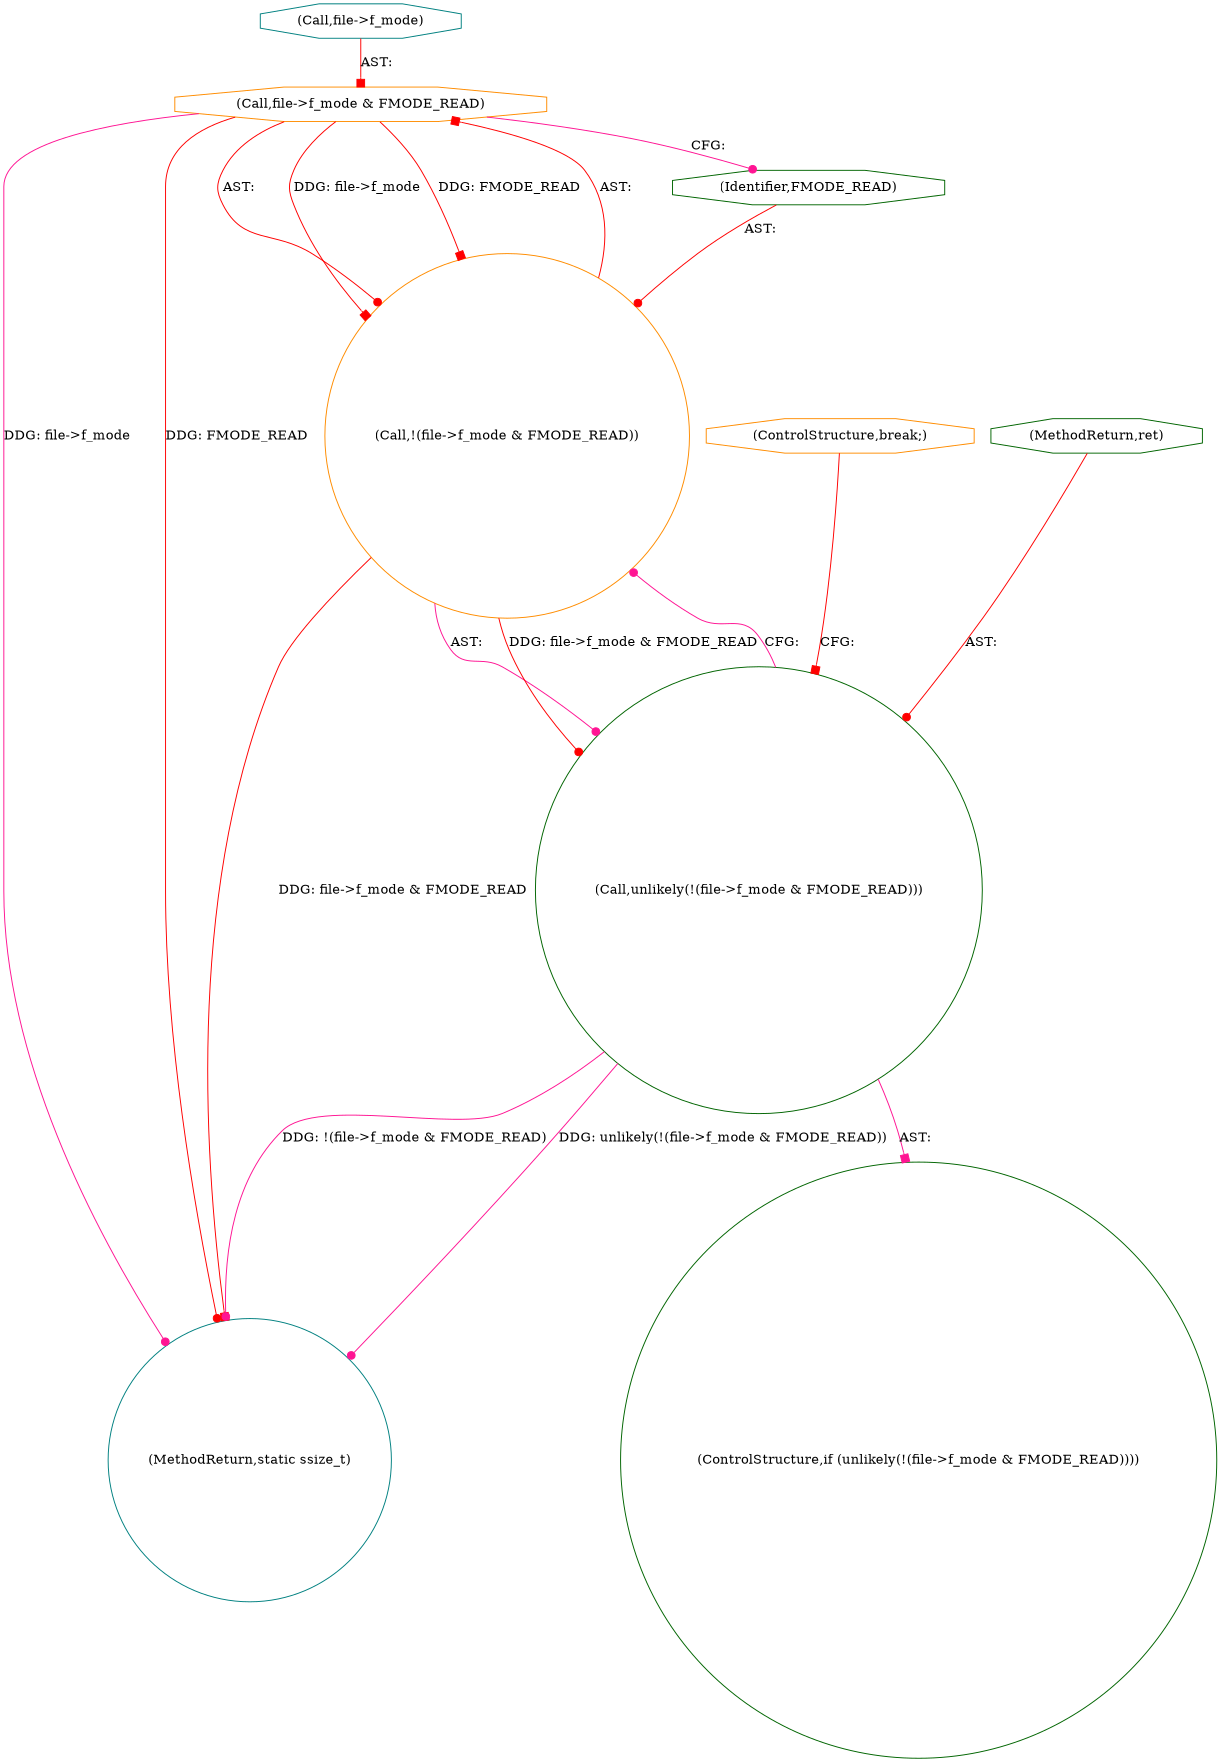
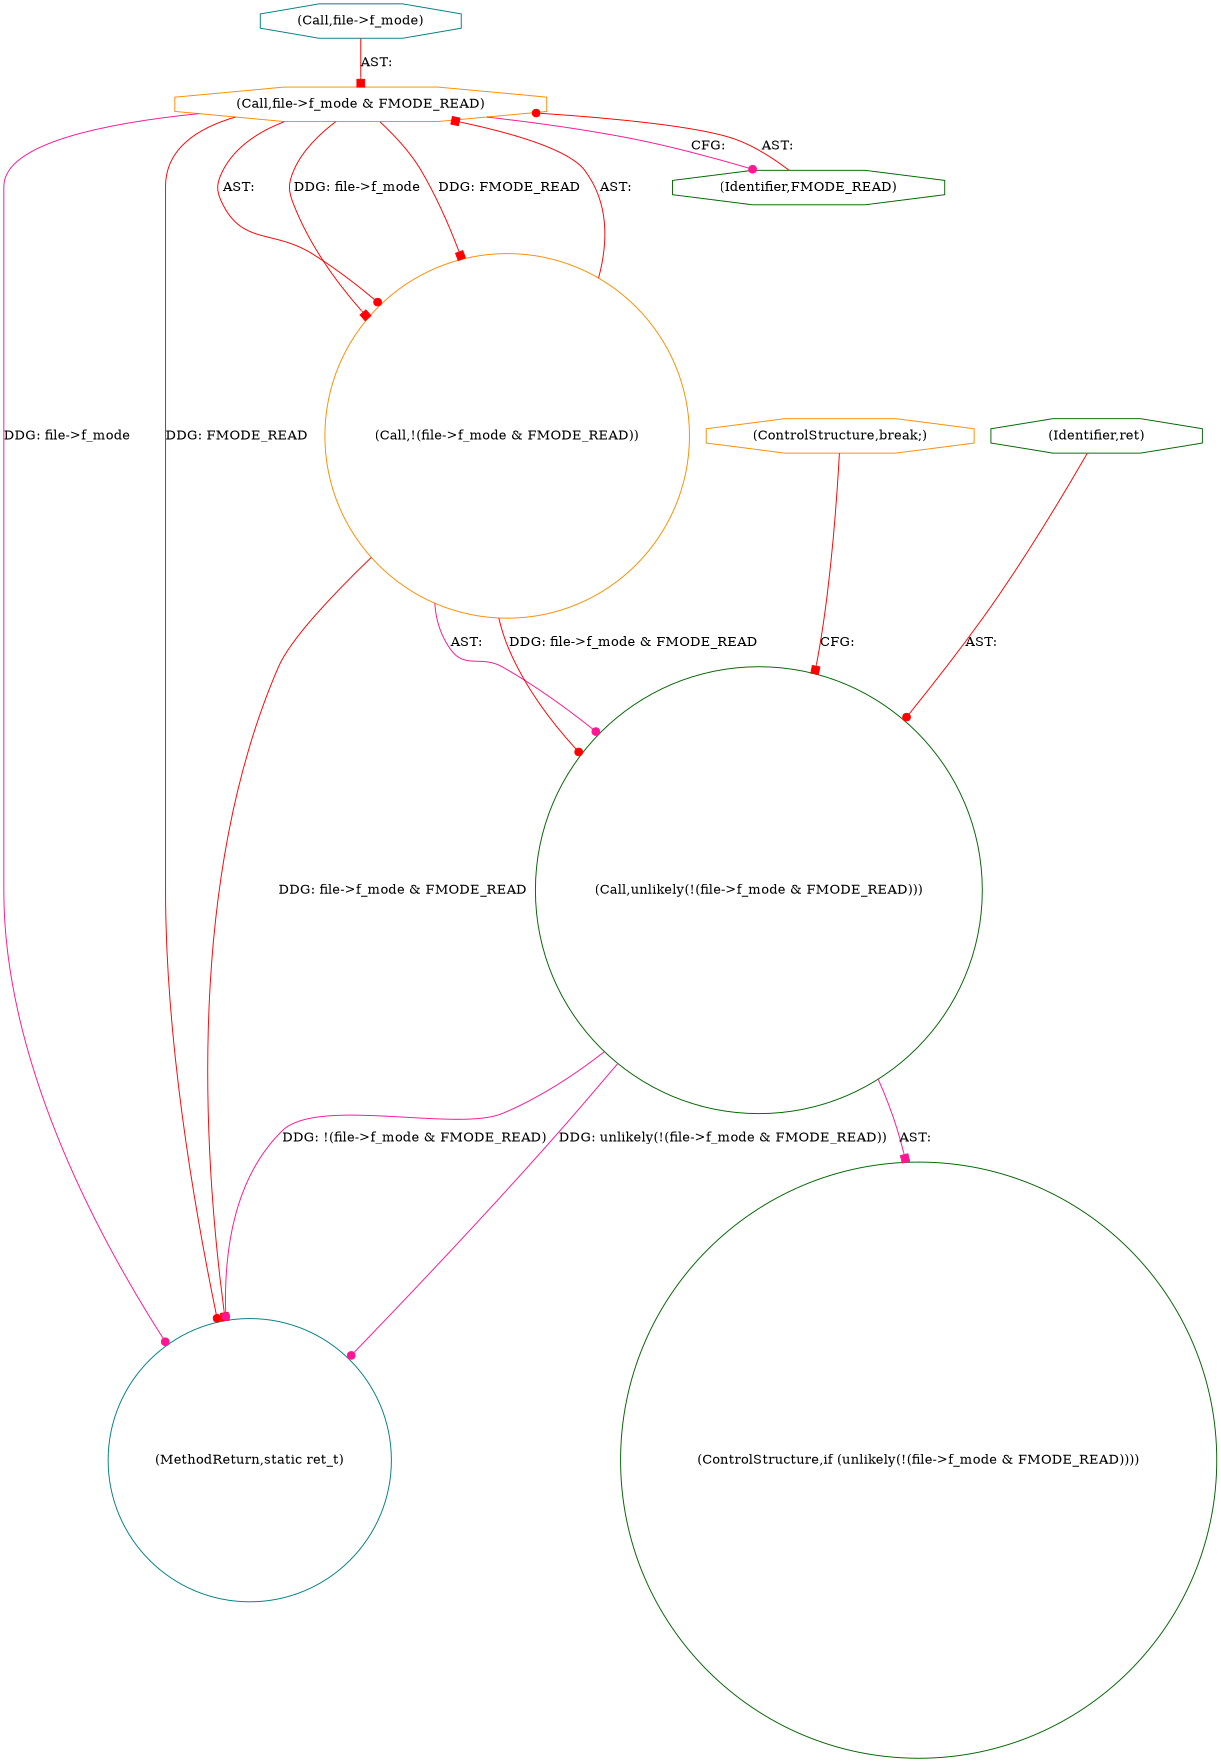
(705, 248) -> (669, 126)
(1097, 436) -> (1097, 436)
(710, 623) -> none
(250, 1460) -> (250, 1460)
